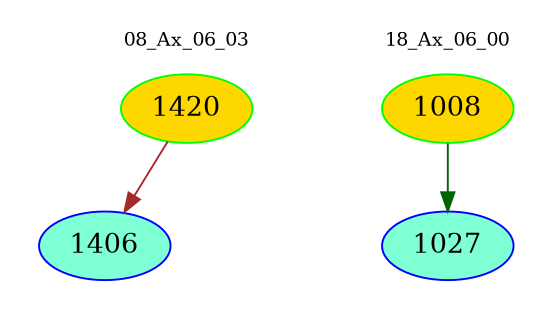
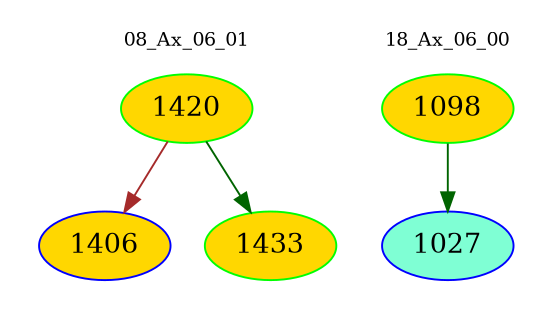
(187, 41) -> (187, 41)
(448, 109) -> (448, 109)
(105, 246) -> (105, 246)
none -> (271, 246)
